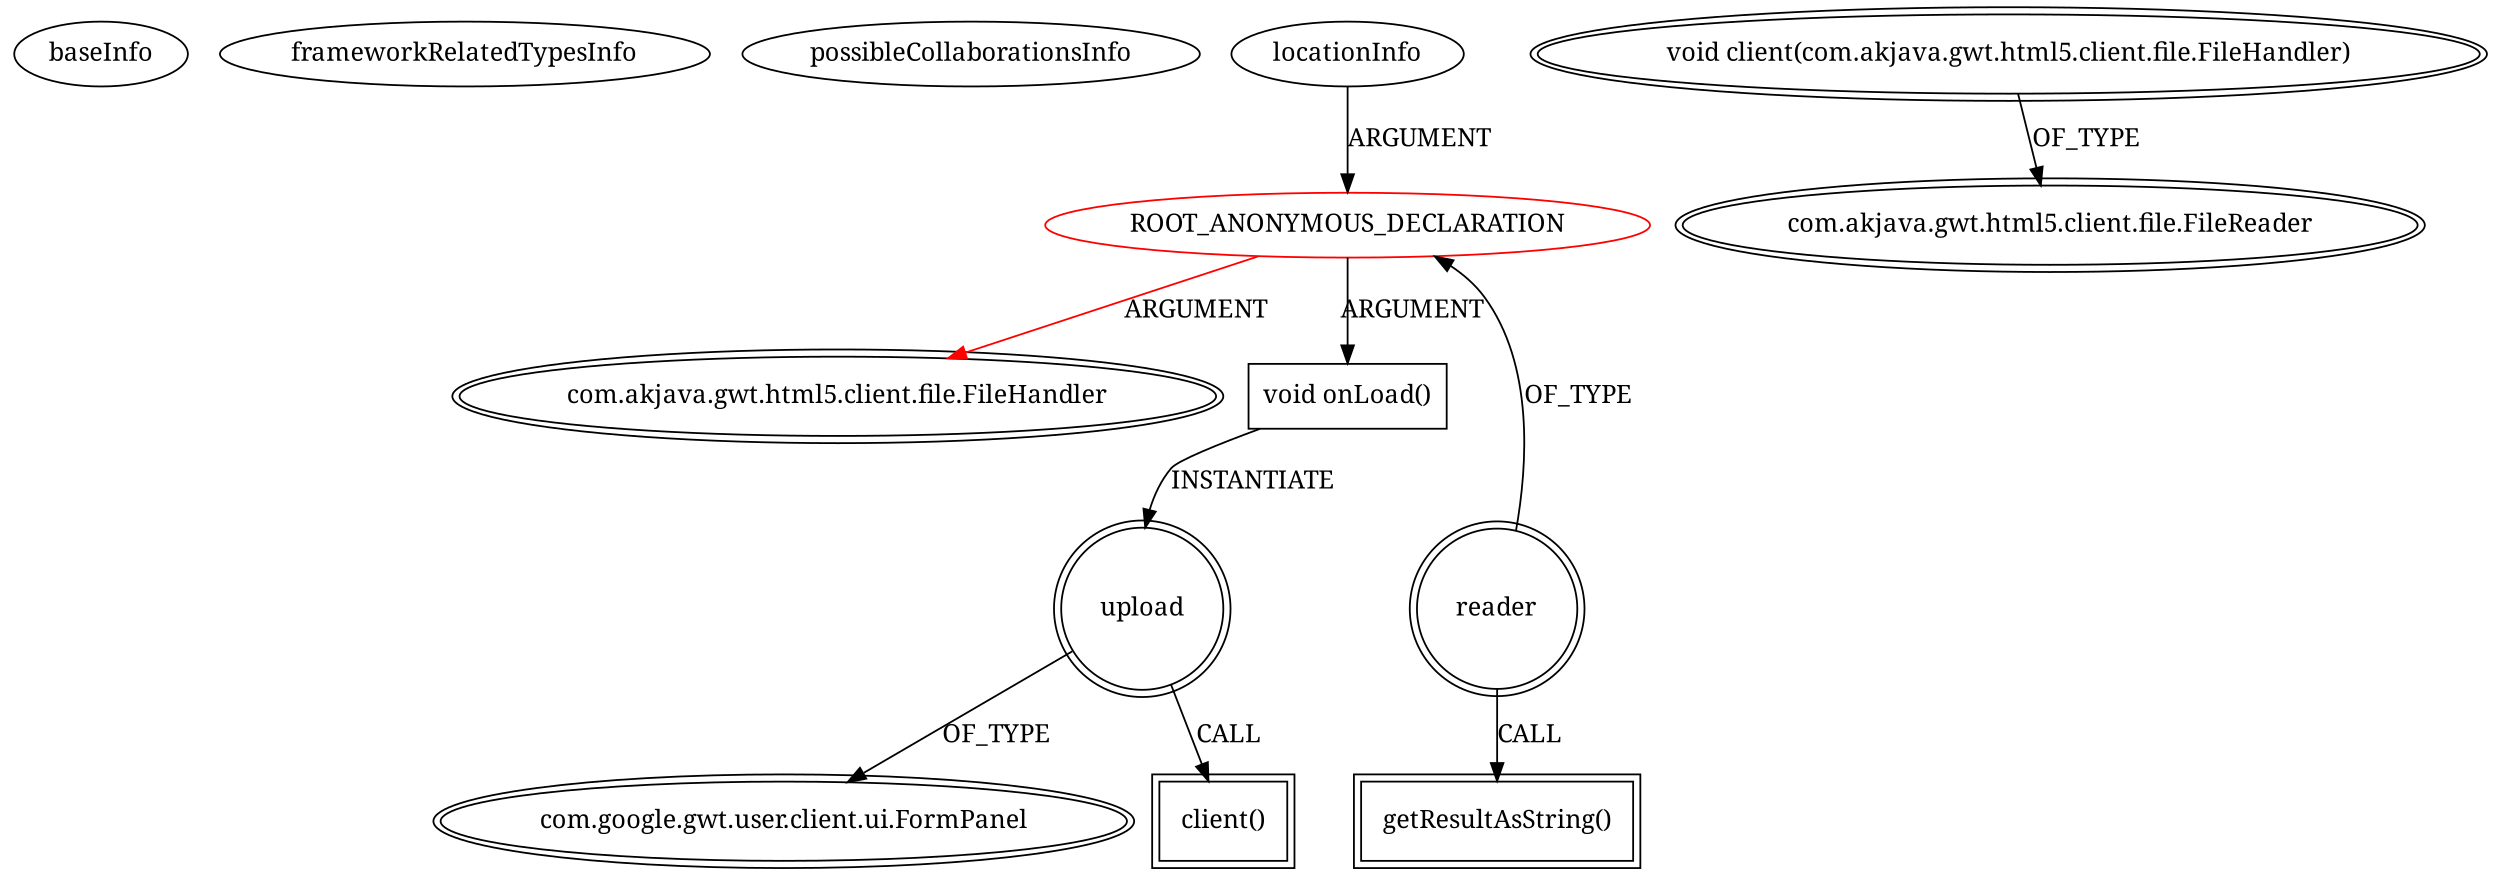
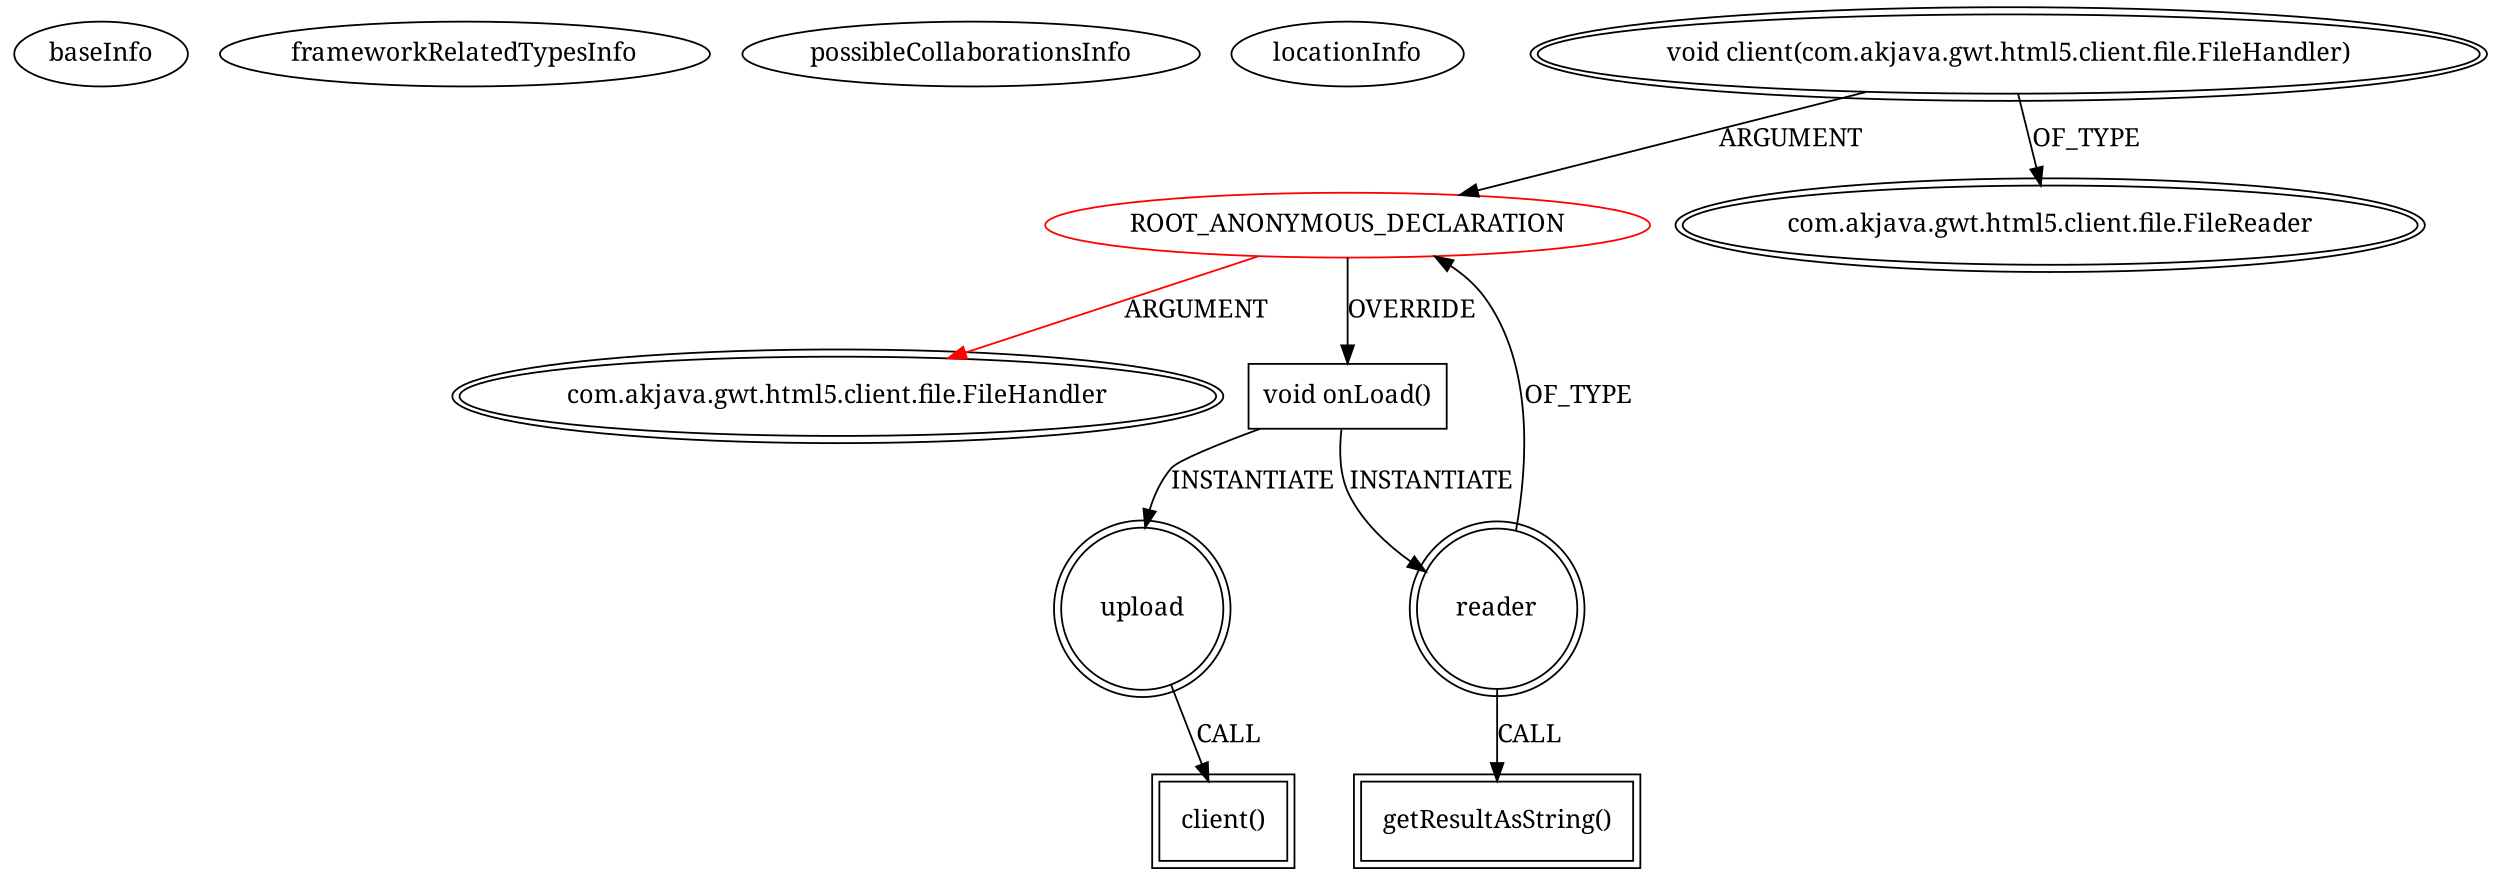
(1348, 130) -> (1672, 141)
(1412, 311) -> (1412, 311)
none -> (1355, 506)
(784, 821) -> none
